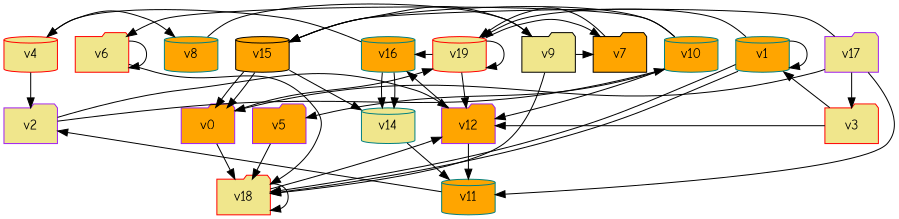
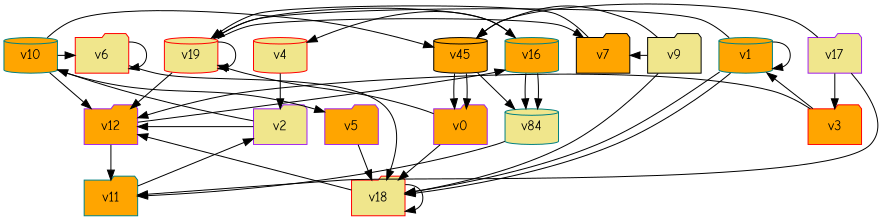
(191, 54) -> none
(262, 54) -> (460, 55)
(506, 89) -> none
(388, 126) -> (532, 127)
(852, 126) -> (835, 127)
(468, 197) -> (111, 198)
